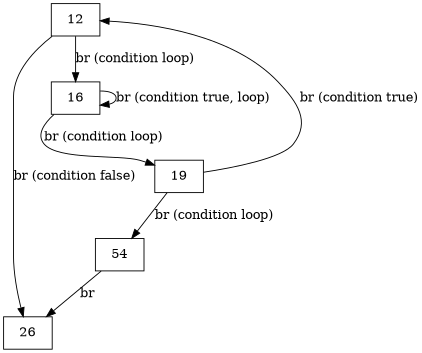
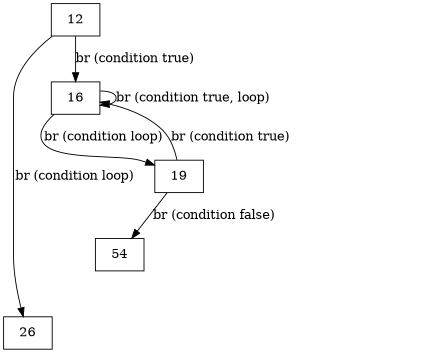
(135, 59) -> (135, 59)
(272, 76) -> (152, 122)
(75, 176) -> (75, 176)
(214, 216) -> (214, 216)
(77, 291) -> none
